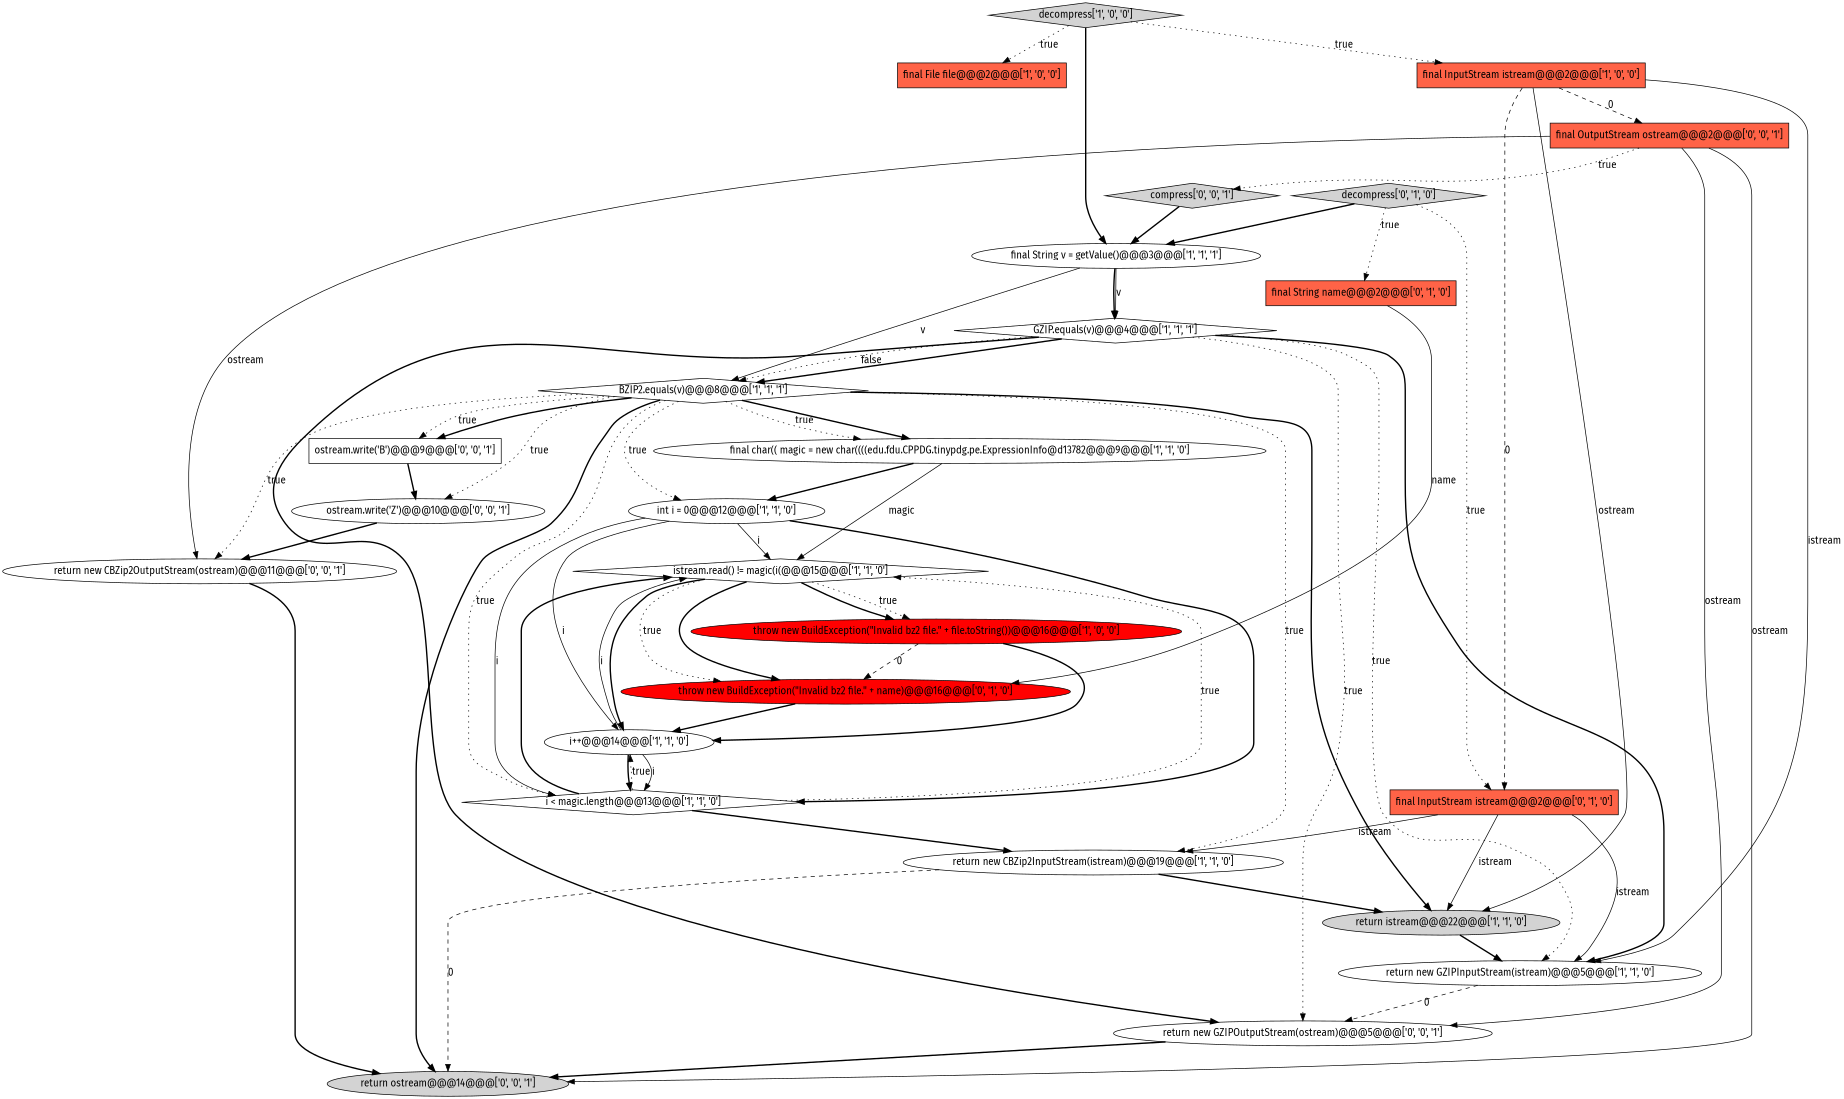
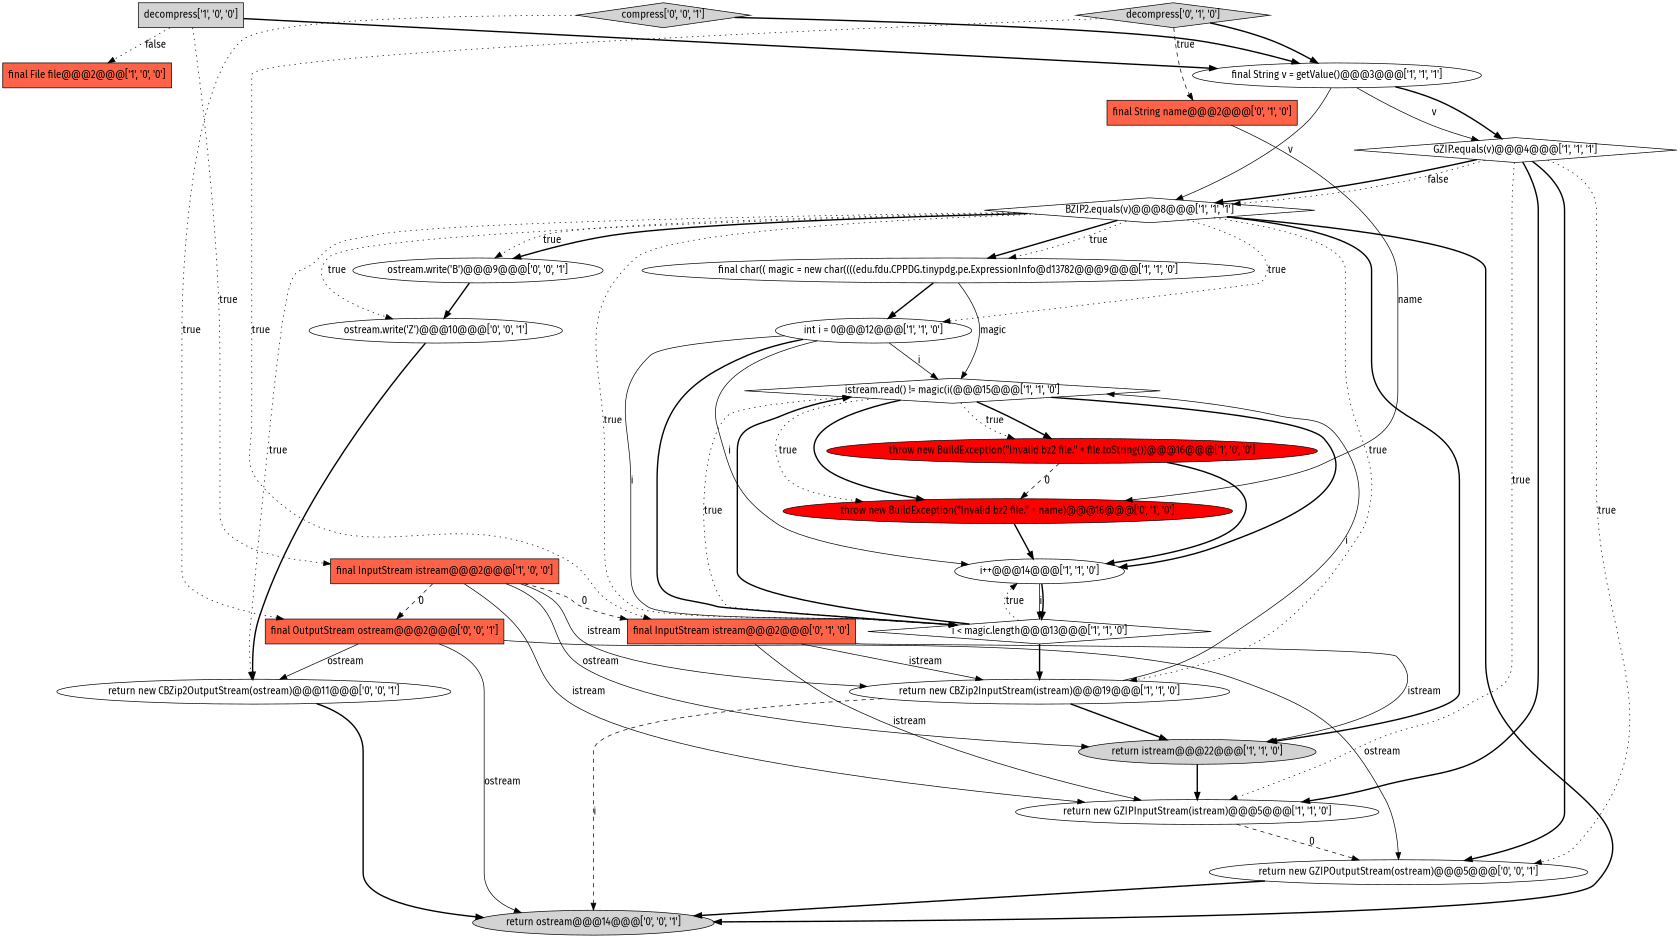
(1086, 15) -> (191, 15)
(1049, 45) -> (156, 45)
(1441, 181) -> (192, 187)
(1376, 241) -> (1179, 62)
(405, 451) -> (478, 270)
(604, 635) -> (1357, 505)
none -> (676, 668)
(451, 973) -> (595, 812)
